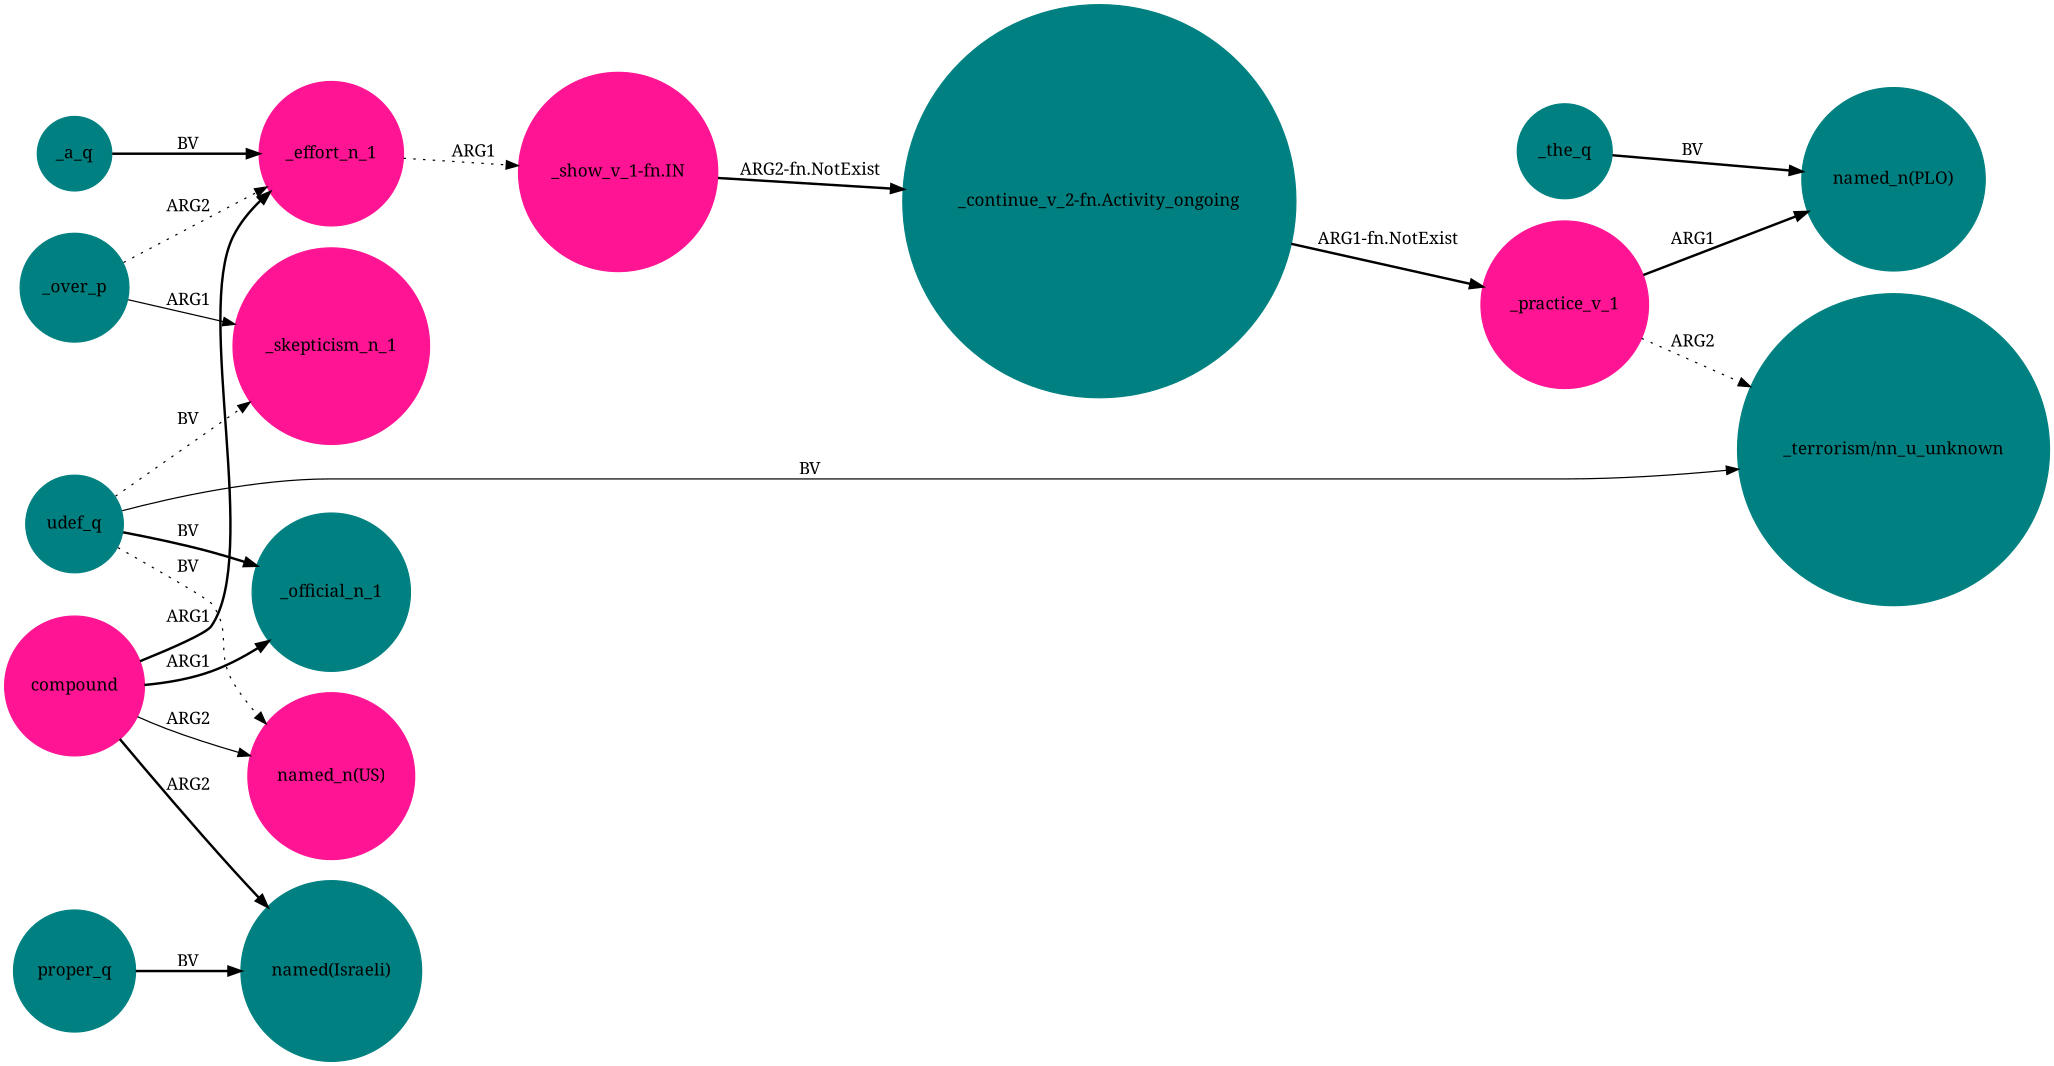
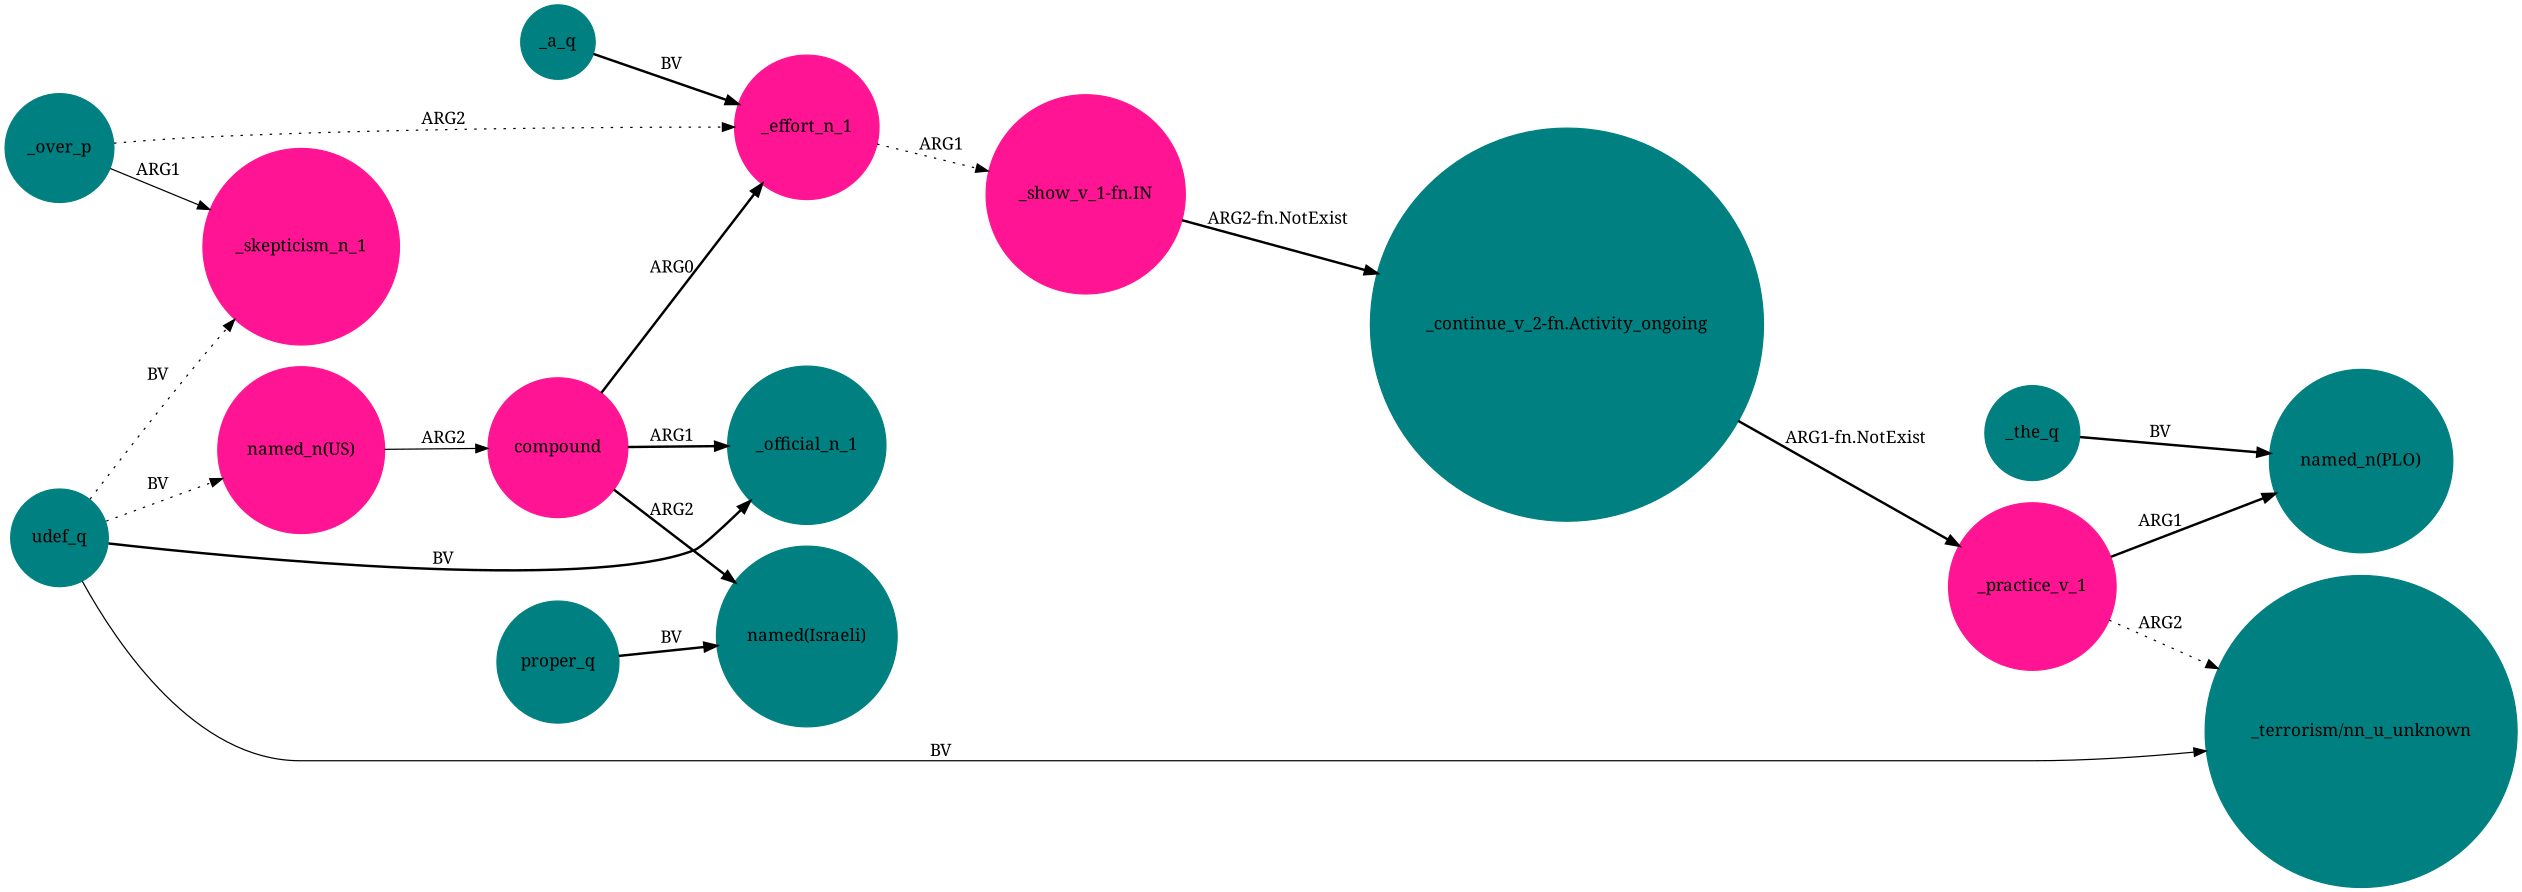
(189, 617) -> (672, 268)
(187, 736) -> (430, 449)
